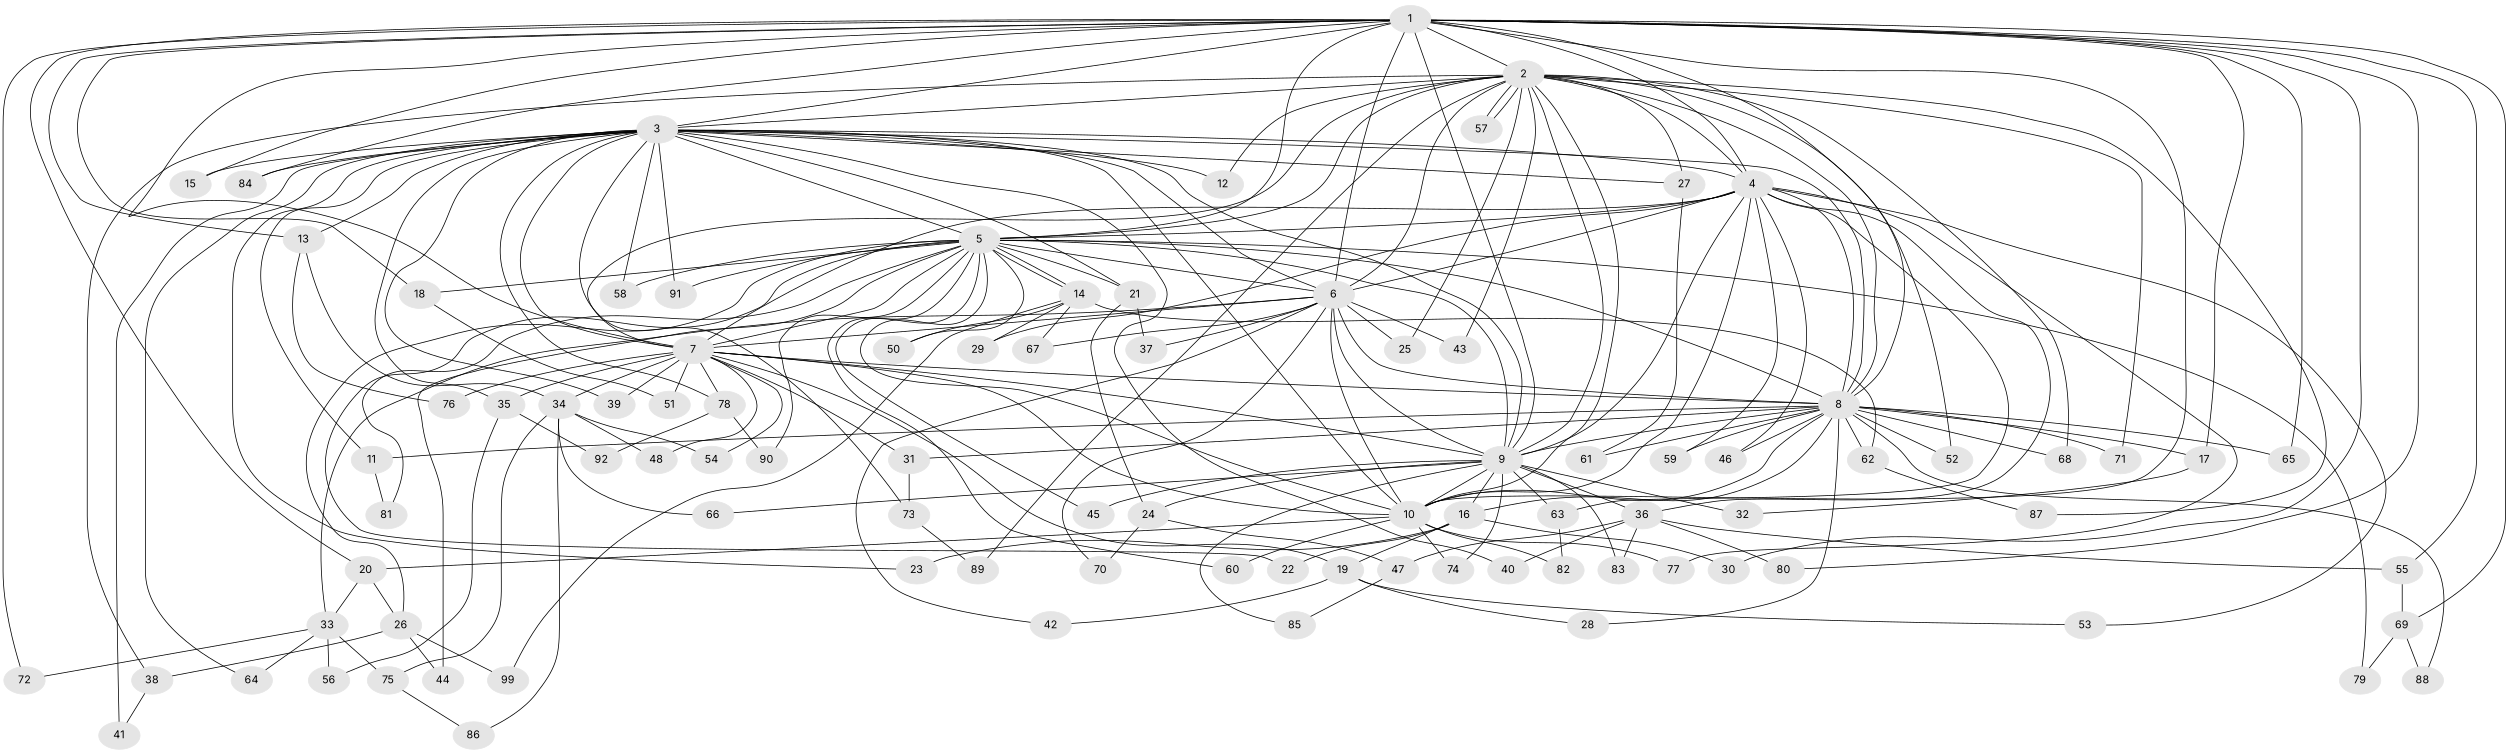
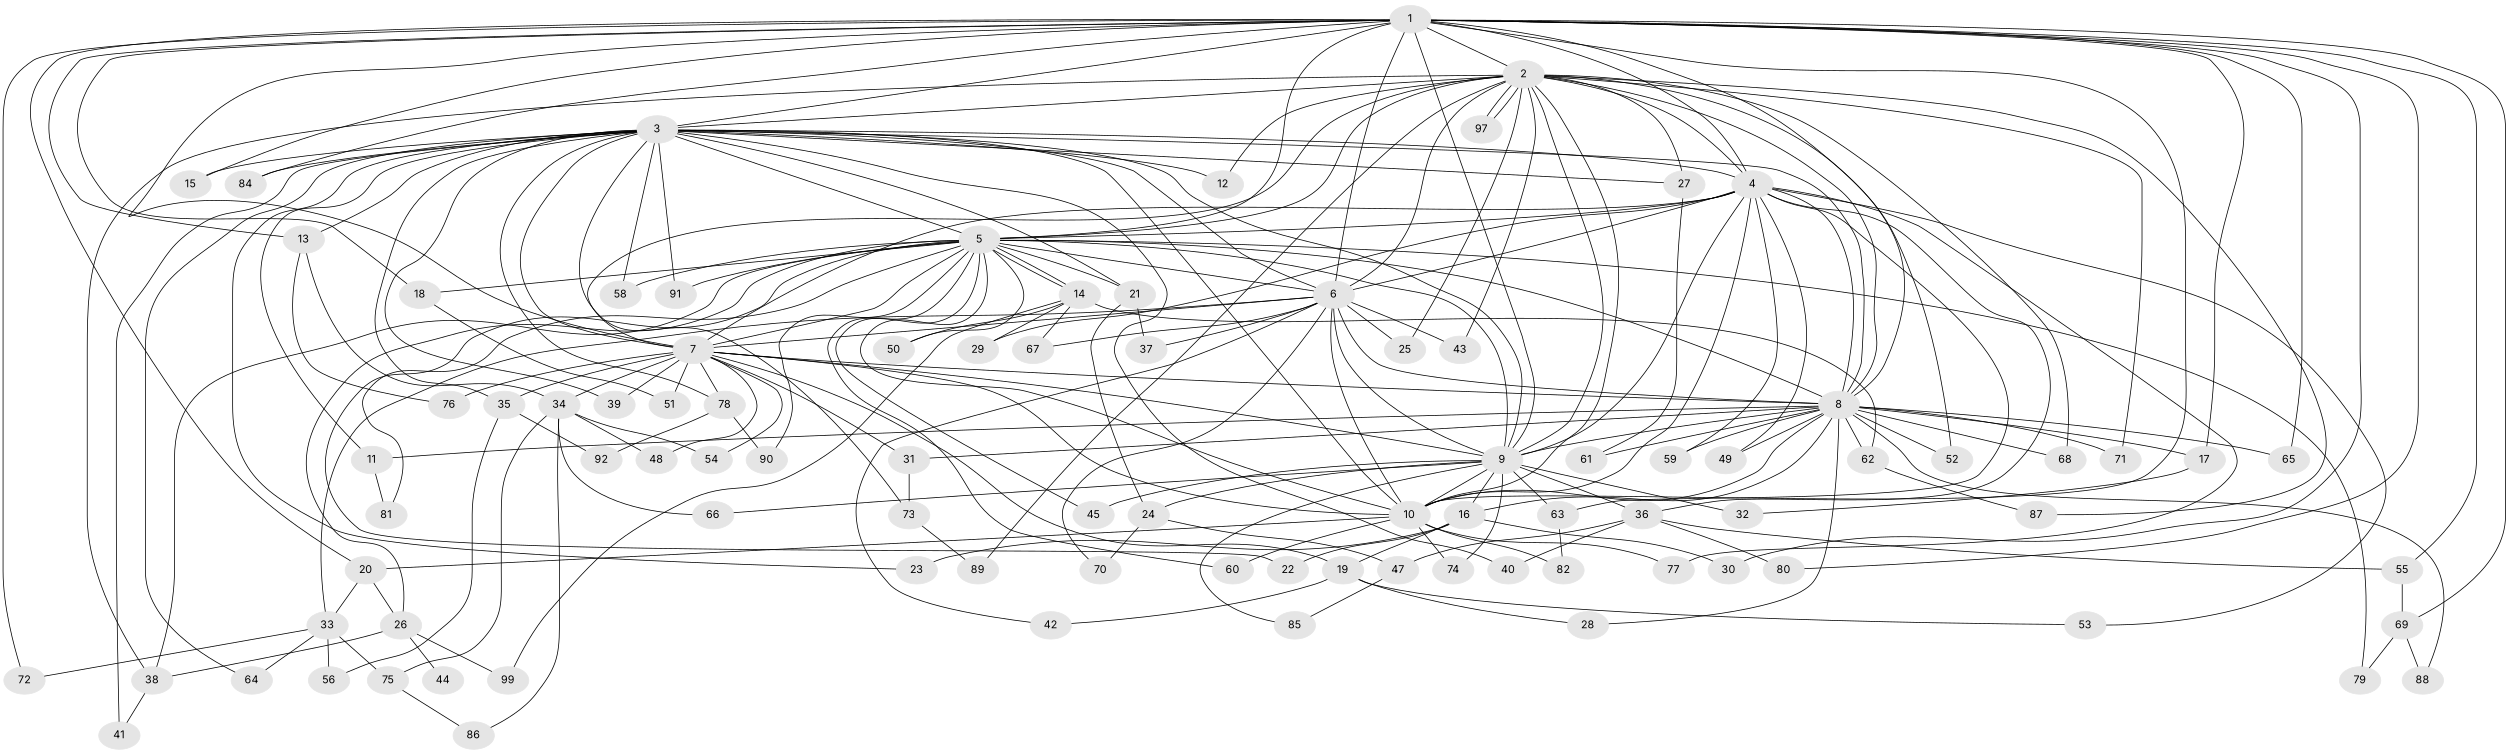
(1482, 129) -> (1482, 129)
(517, 362) -> (443, 321)
(1726, 460) -> (1726, 460)
(1619, 570) -> none
